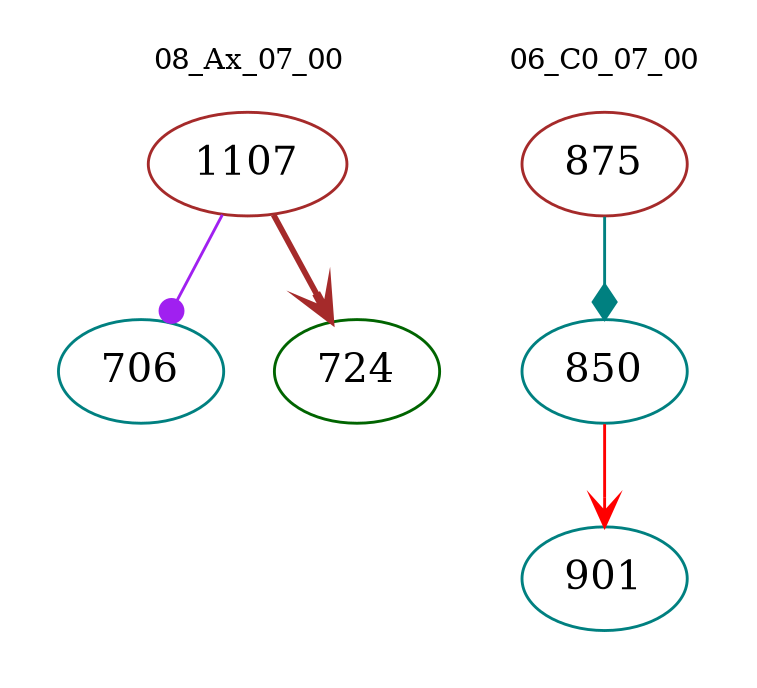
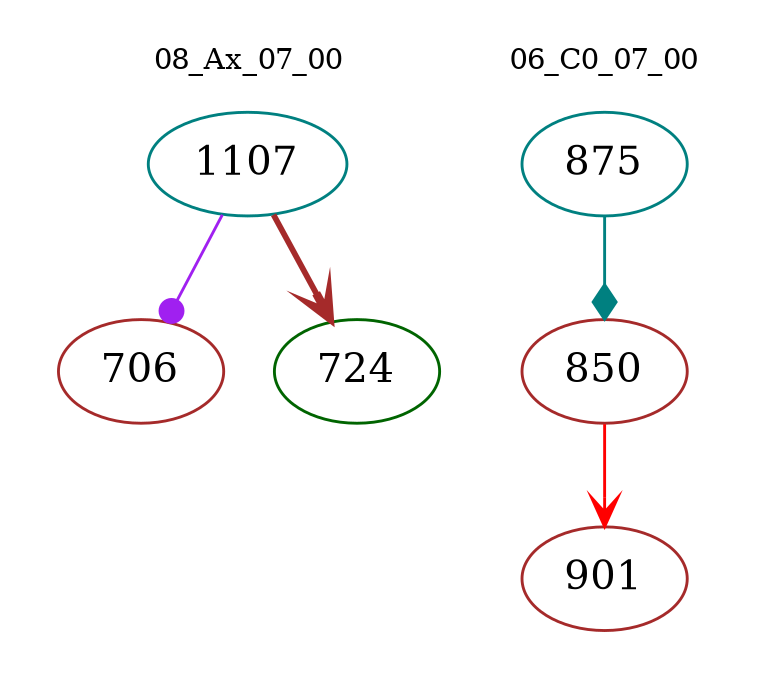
(248, 164) -> (248, 164)
(605, 164) -> (605, 164)
(141, 371) -> (141, 371)
(605, 371) -> (605, 371)
(605, 579) -> (605, 579)
